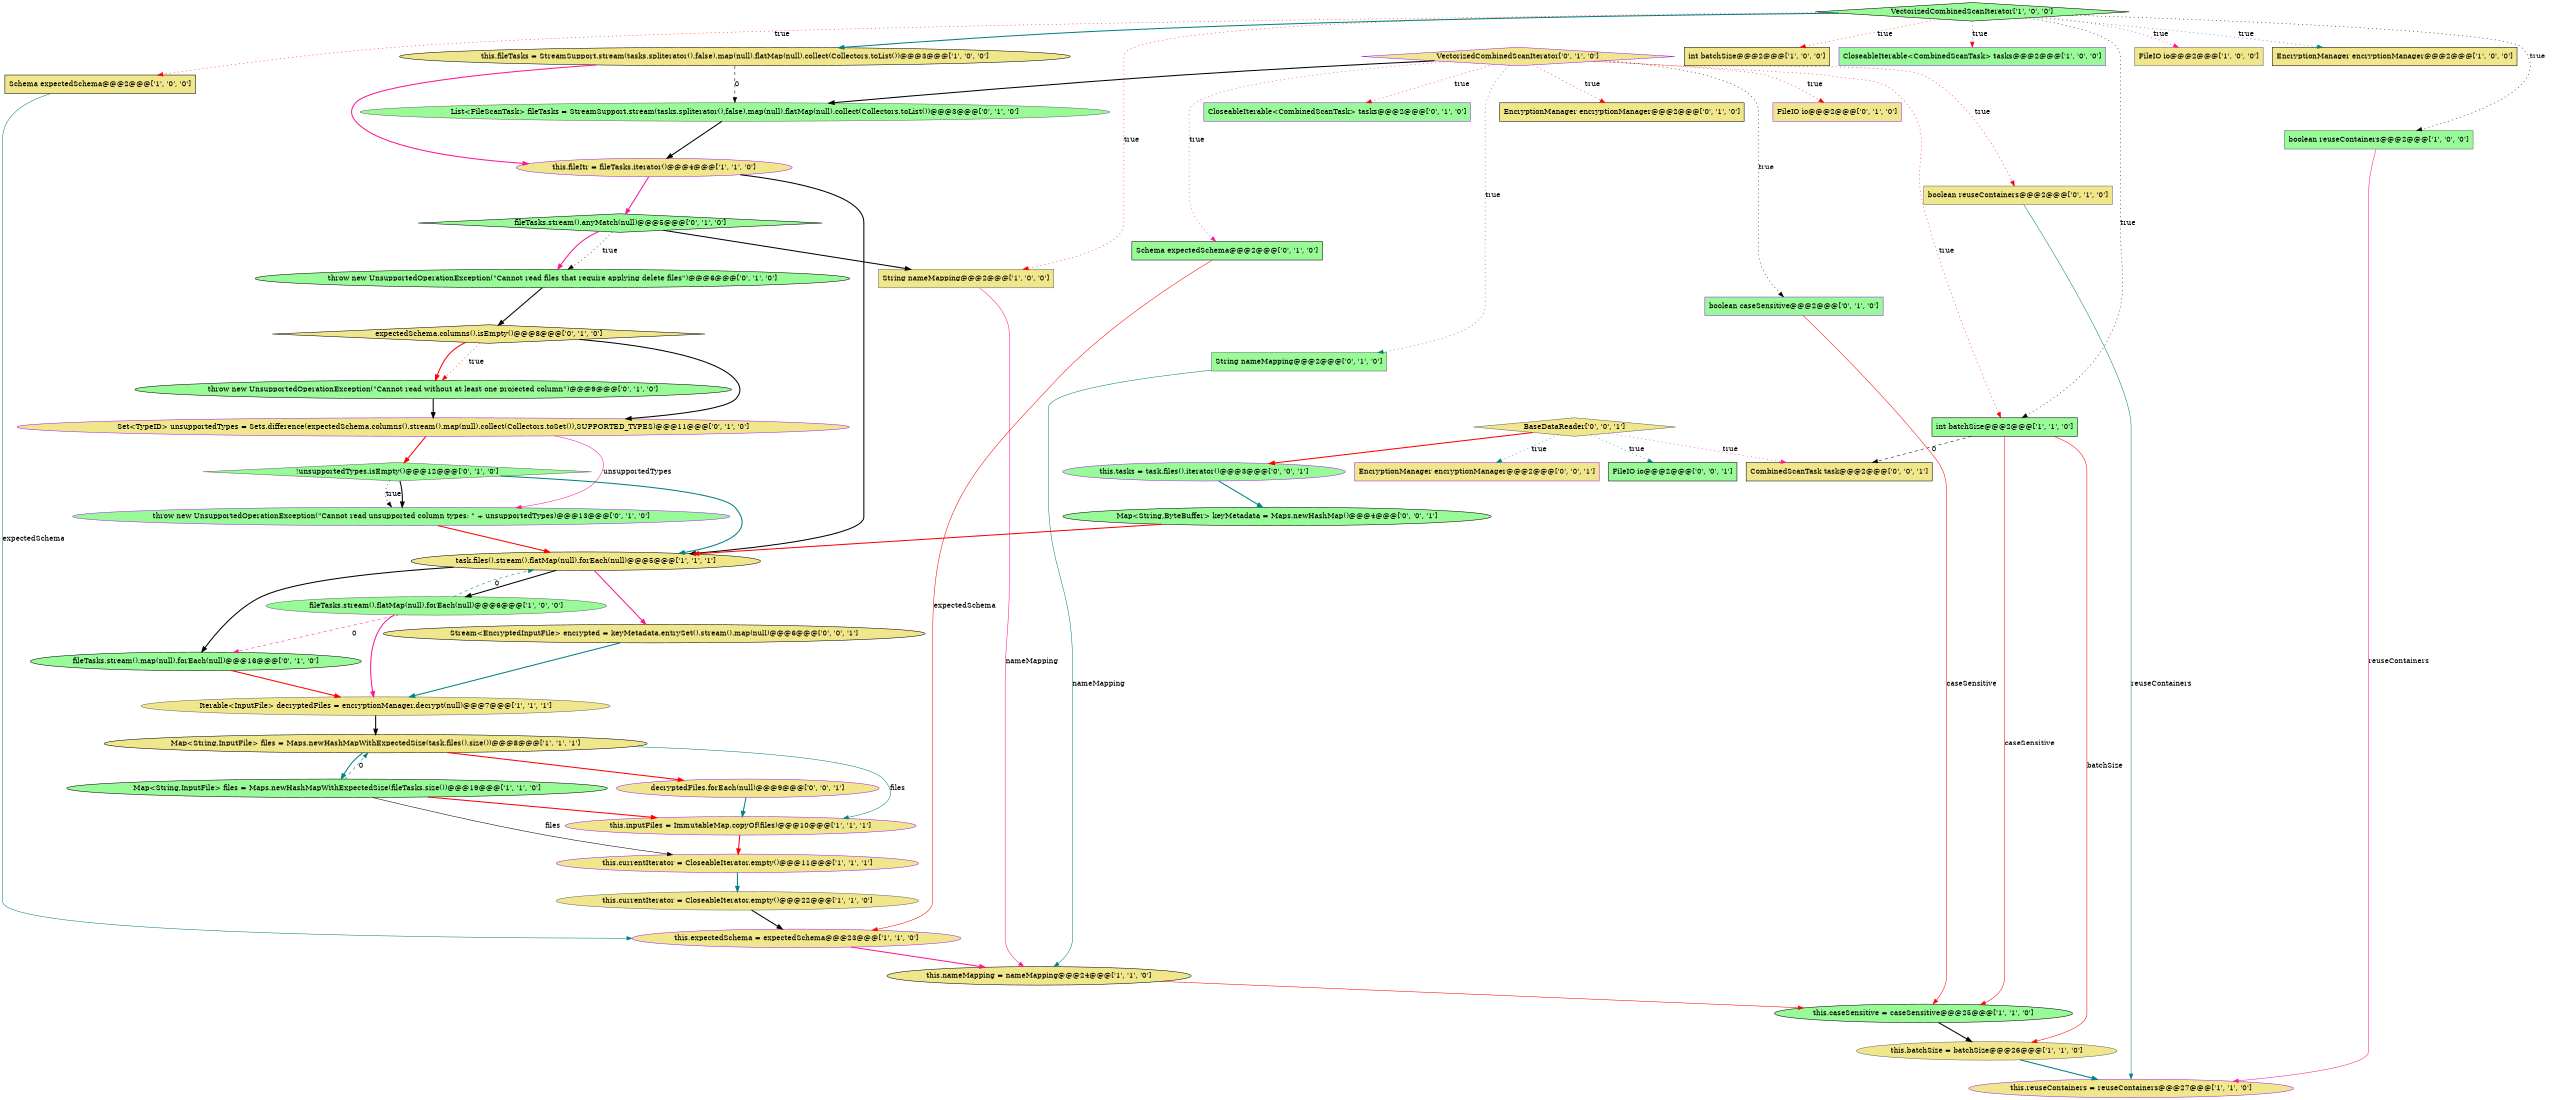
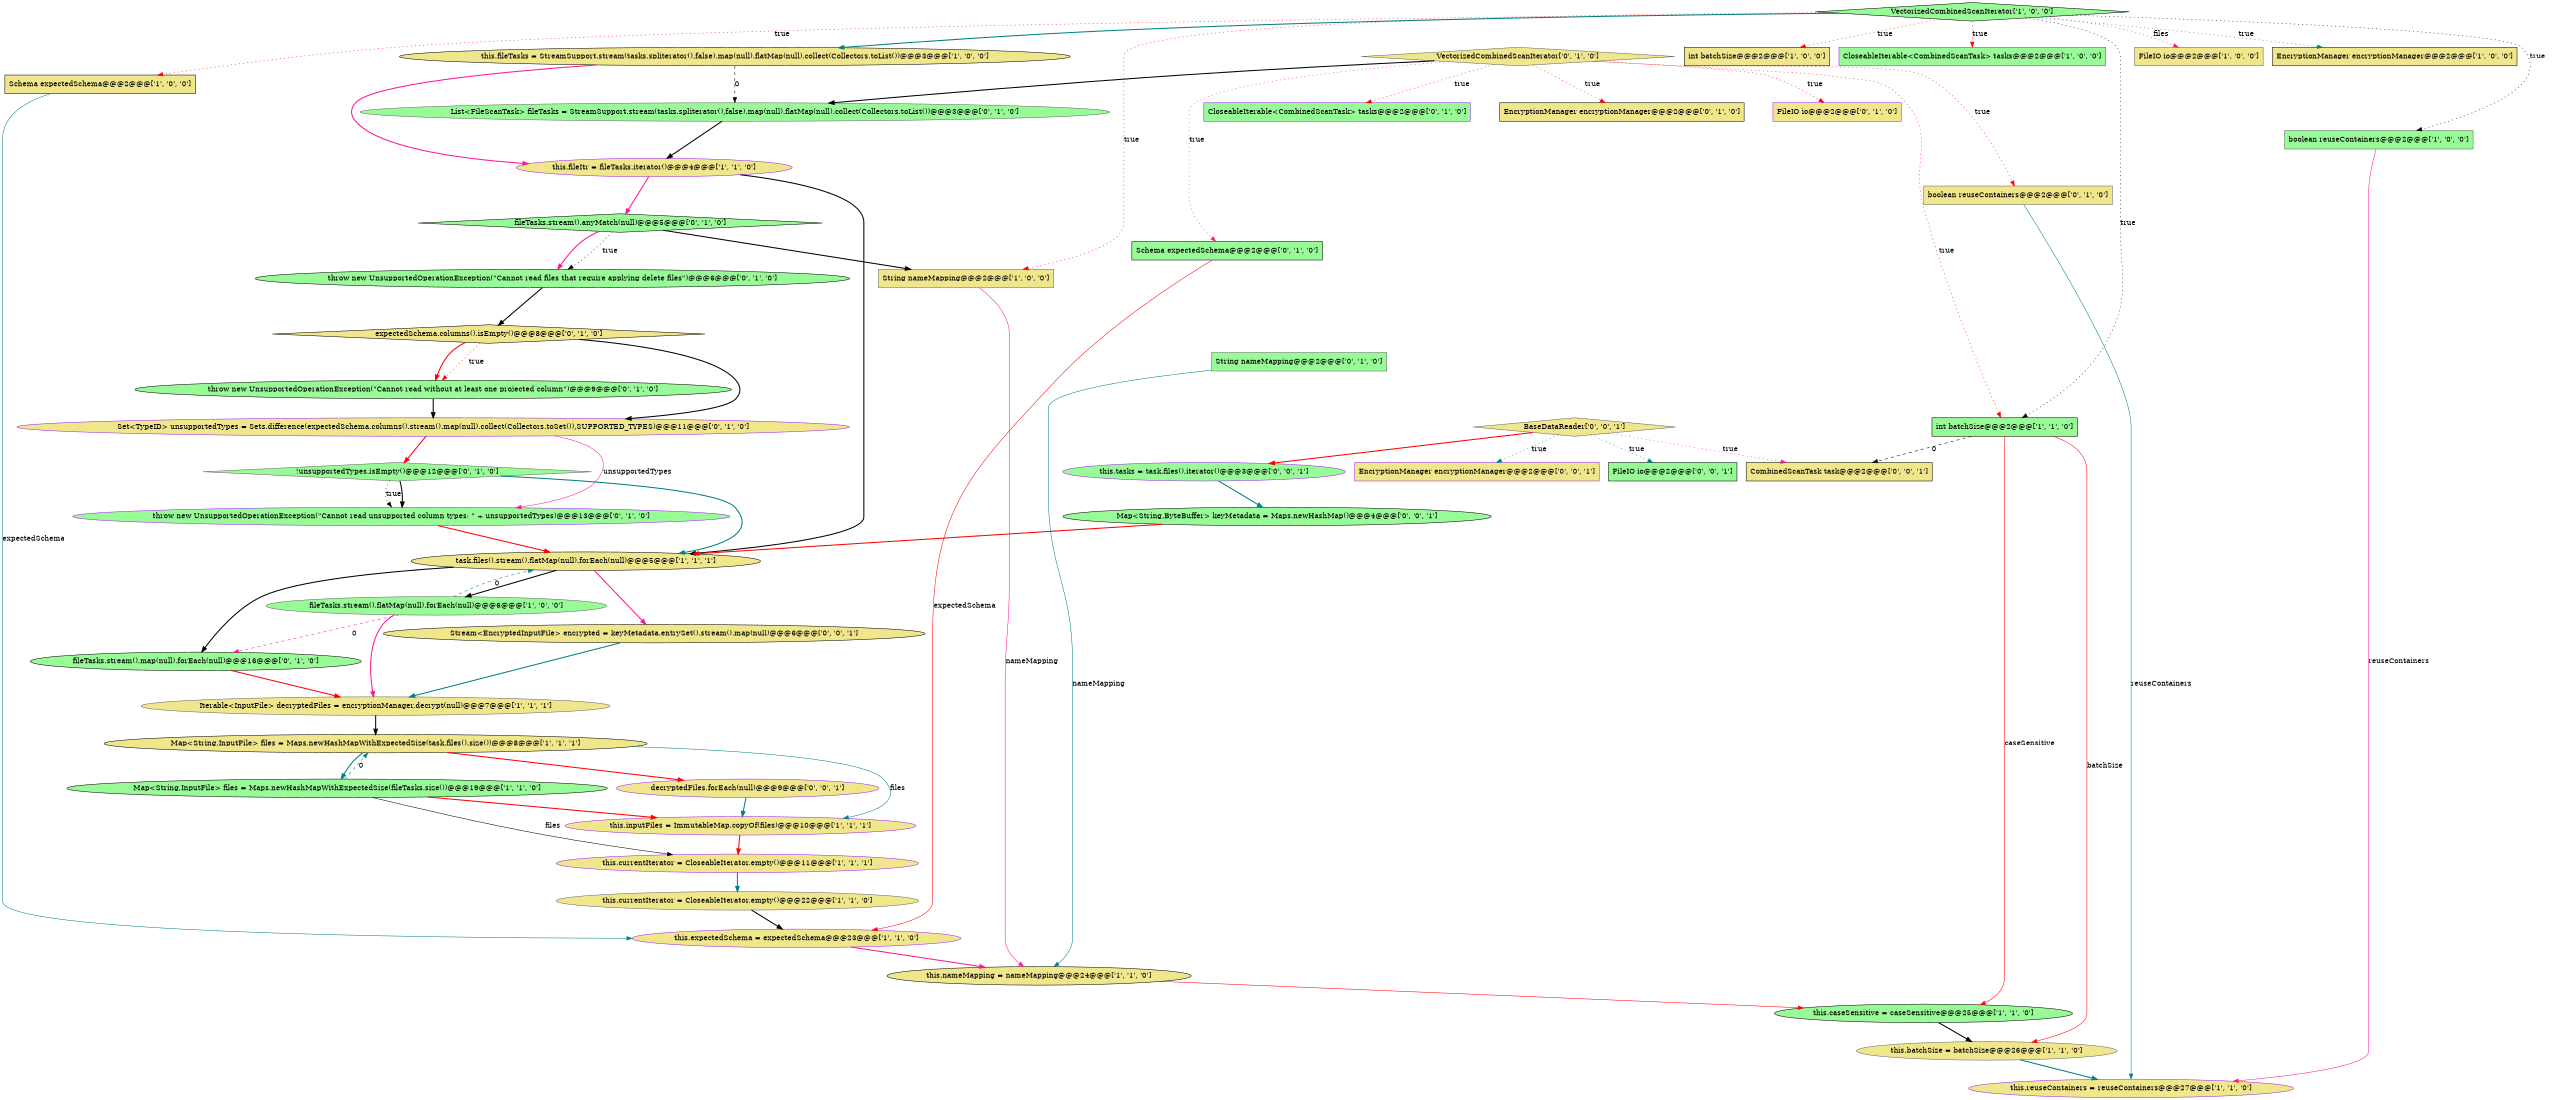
(2161, 34) -> (2161, 34)
(1518, 57) -> (1518, 57)
(1485, 241) -> none
(1794, 306) -> none
